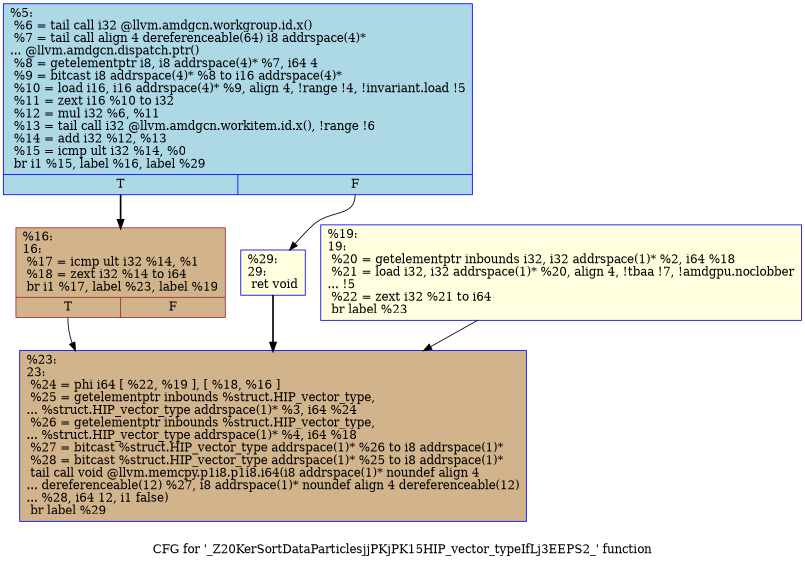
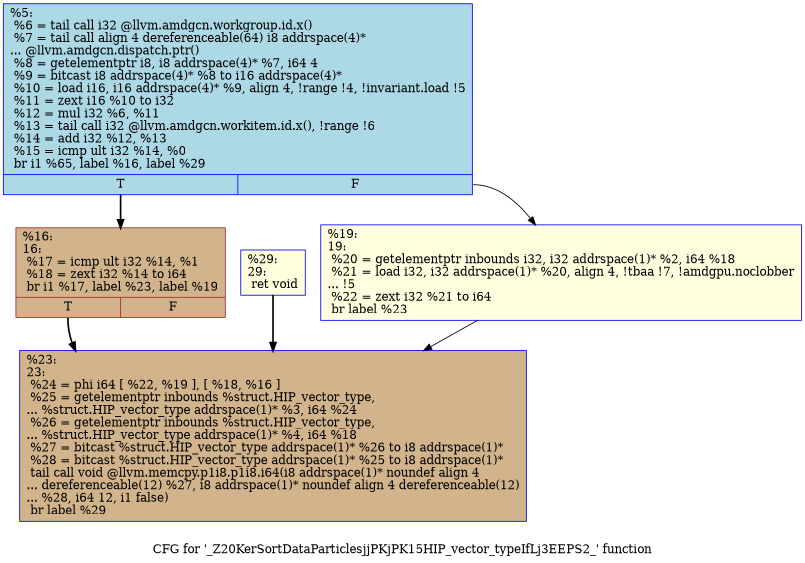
(108, 164) -> (108, 164)
(326, 217) -> (505, 195)
(69, 331) -> (69, 331)
